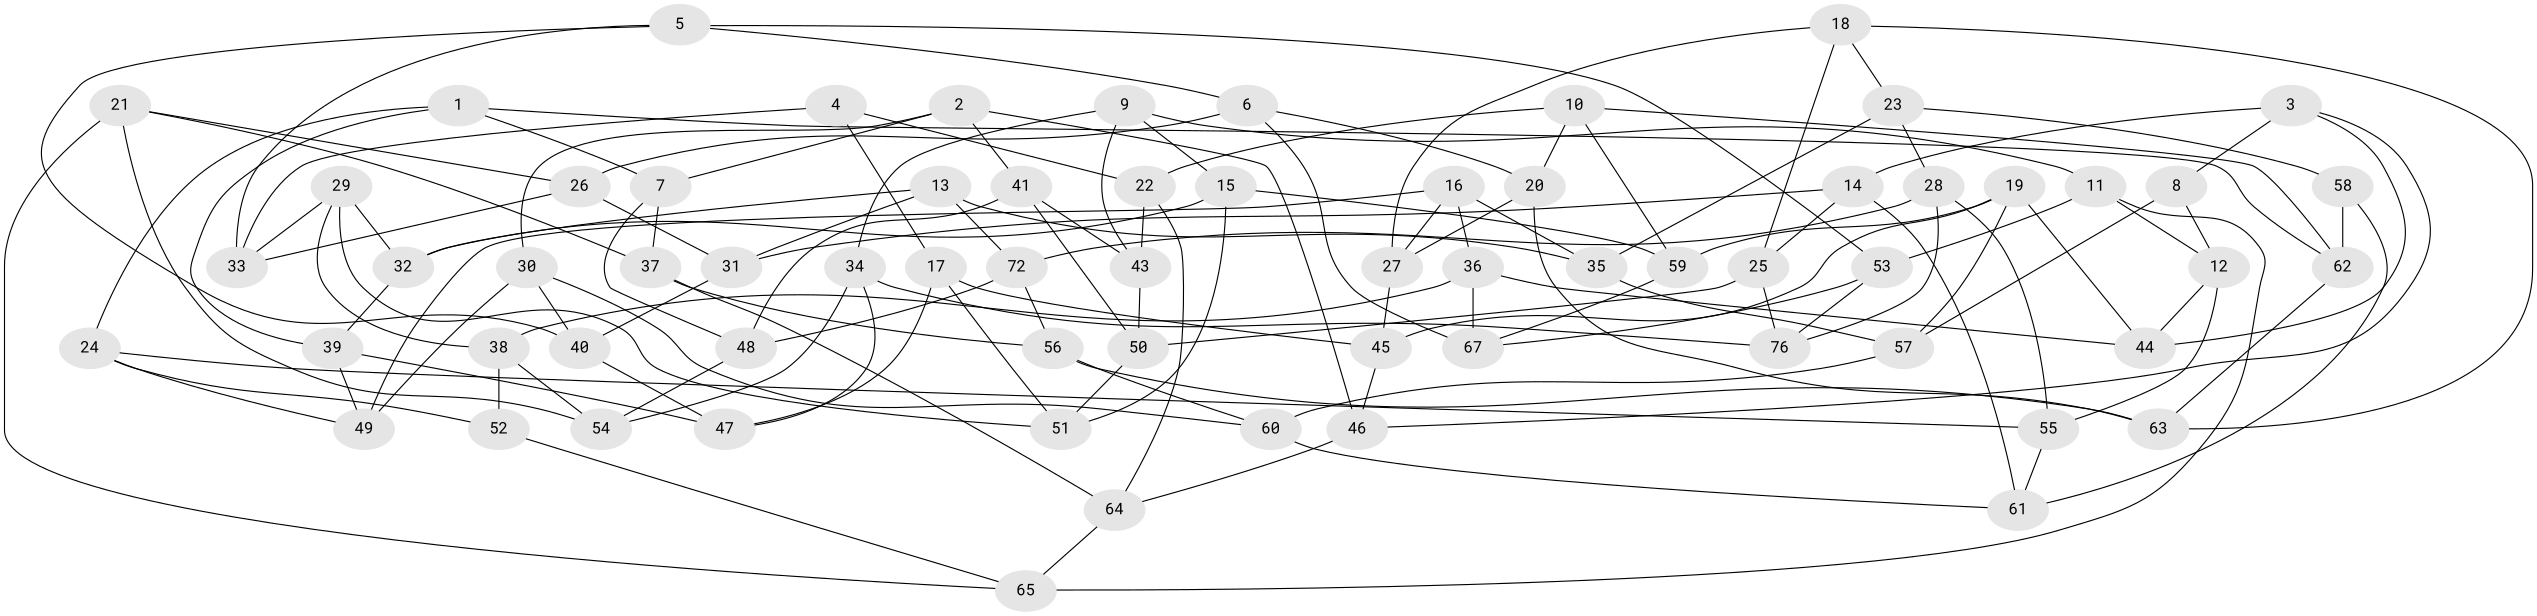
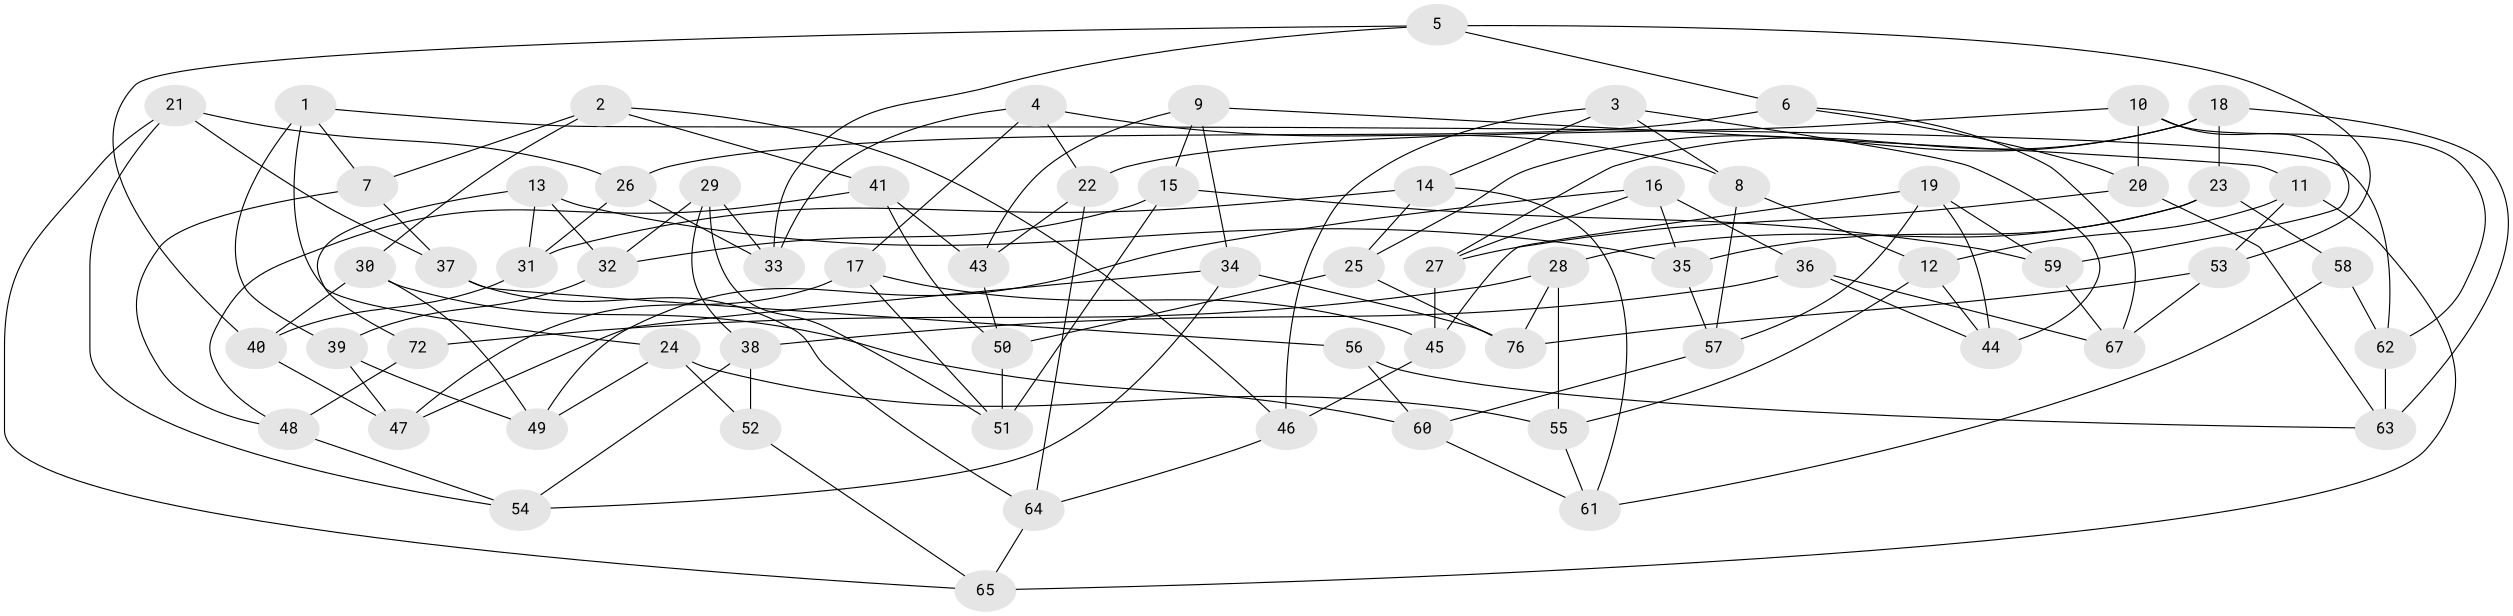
none -> (1555, 141)
(1035, 308) -> none
